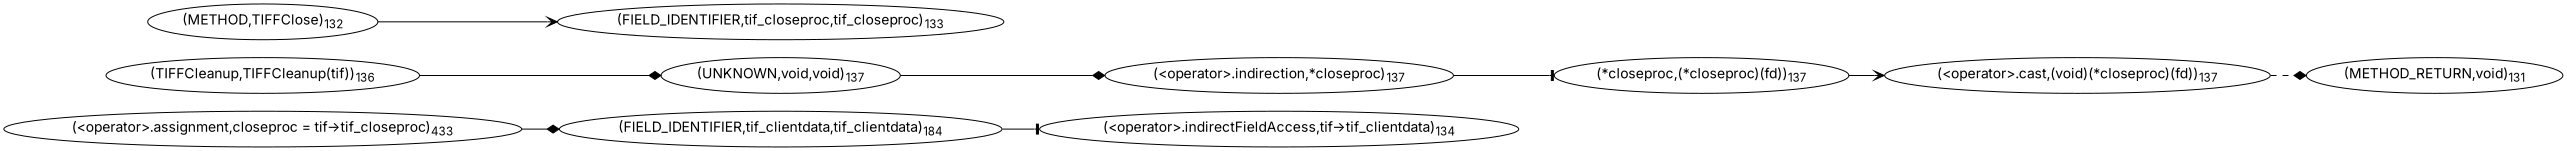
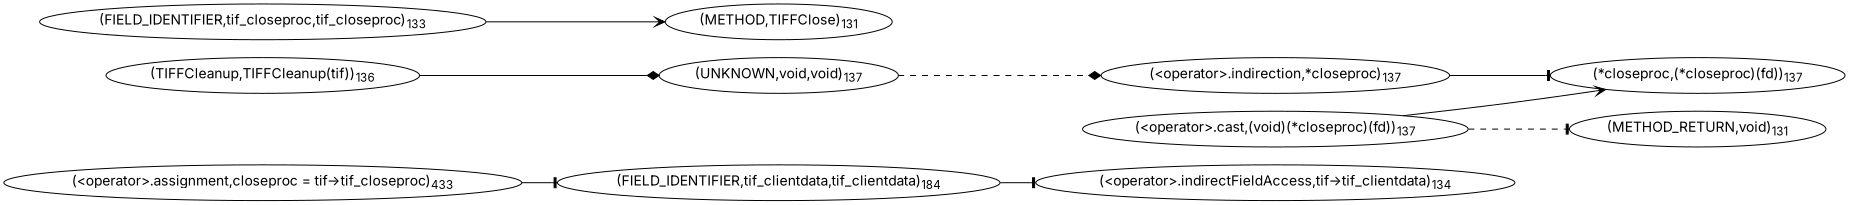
(334, 20) -> (850, 20)
(463, 22) -> (571, 22)
(996, 75) -> (993, 75)
(1861, 75) -> (1499, 104)
(2282, 75) -> (1516, 129)
(534, 129) -> (537, 183)
